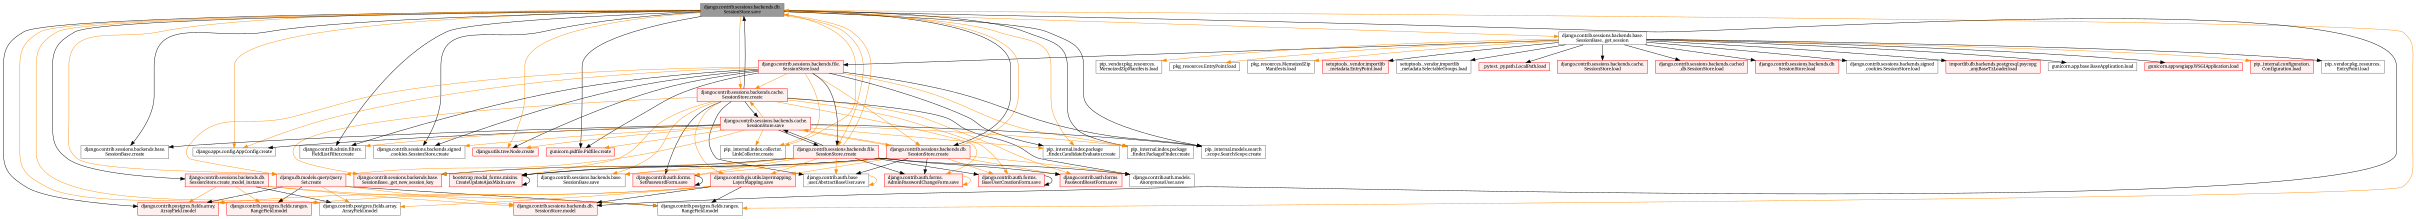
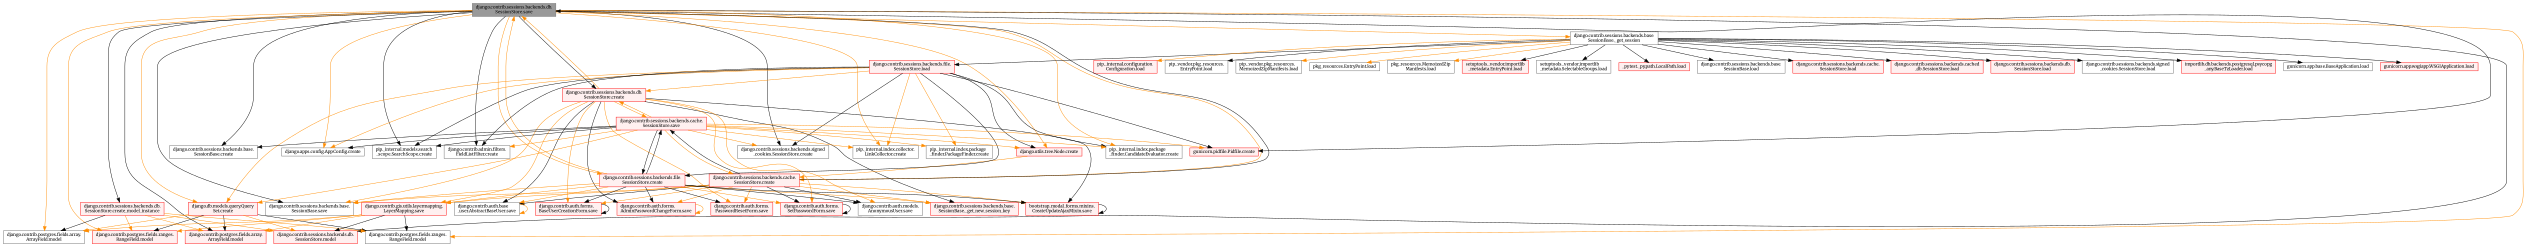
(1012, 28) -> (204, 43)
none -> (1741, 67)
(774, 80) -> (866, 172)
